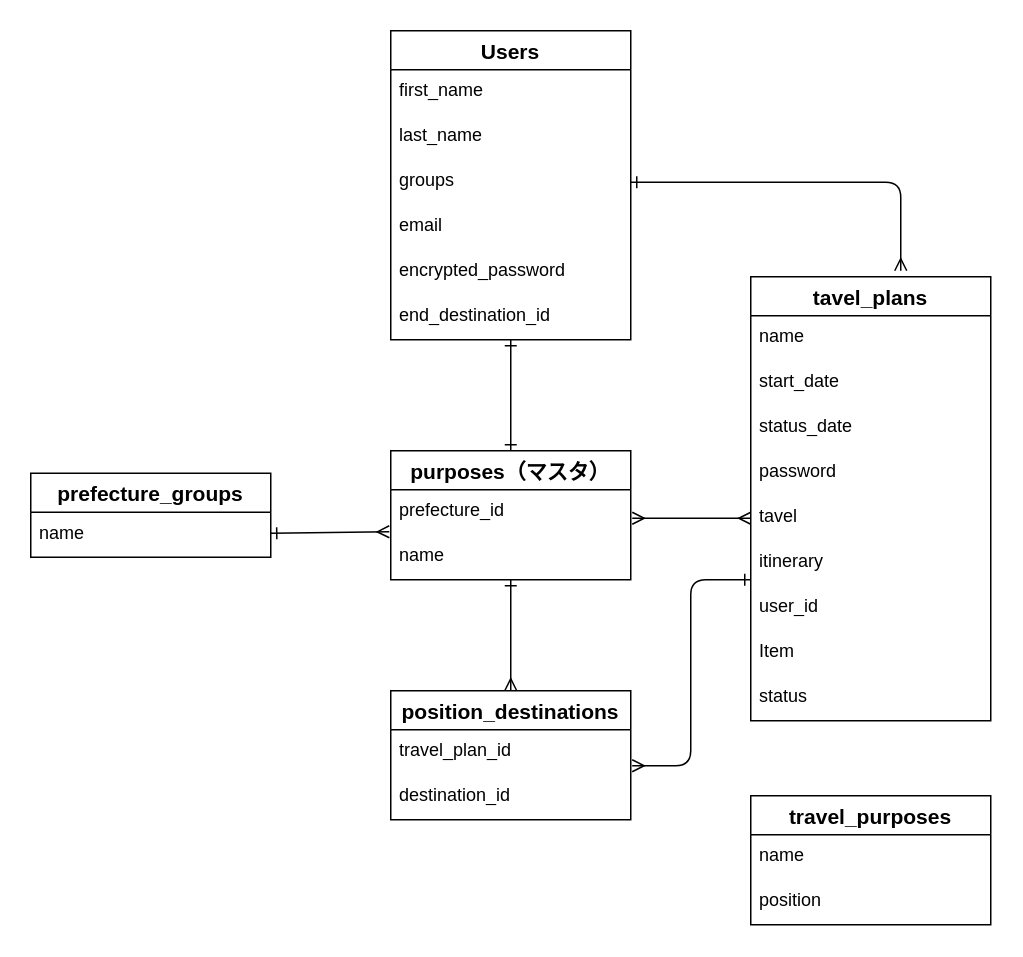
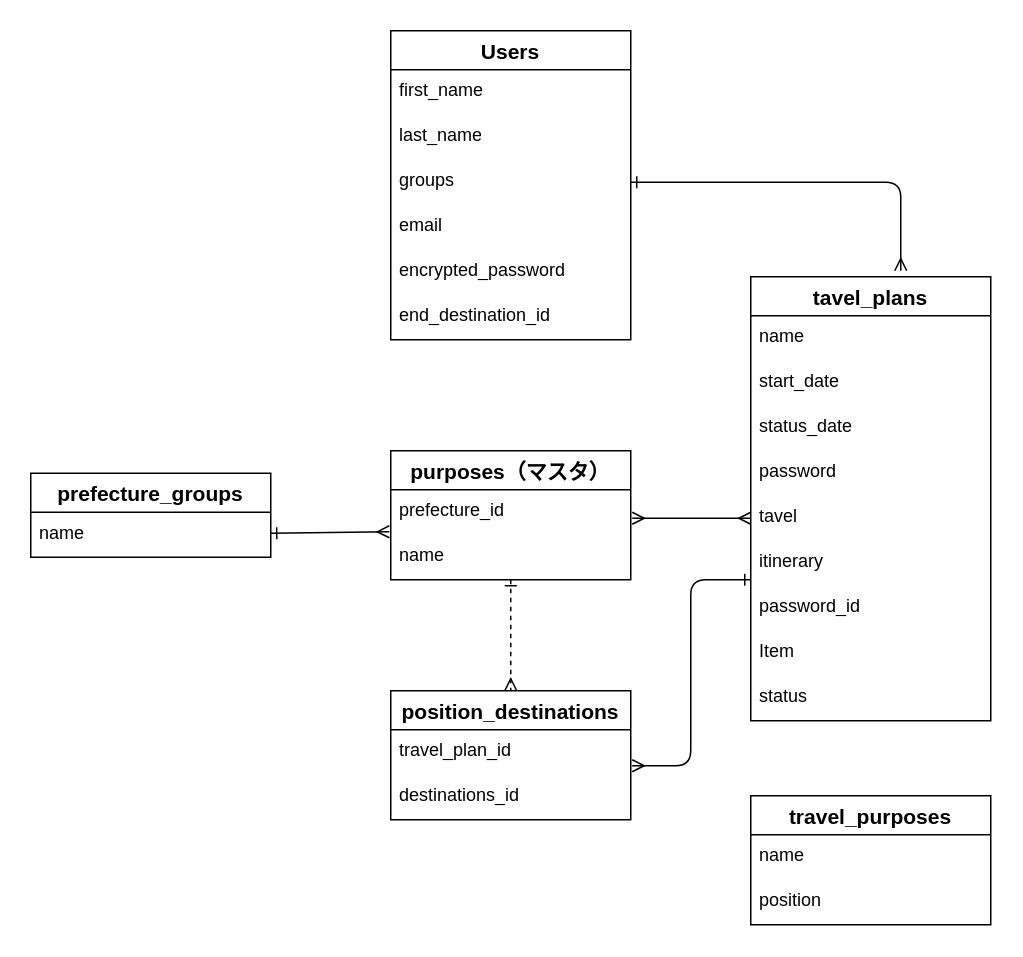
(511, 396) -> none
(793, 607) -> (813, 607)
(511, 635) -> (511, 635)
(463, 796) -> (468, 796)
